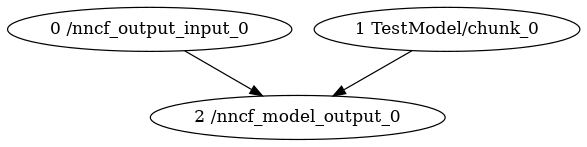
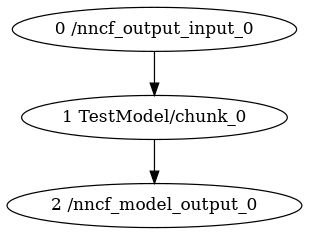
(218, 70) -> (154, 67)
